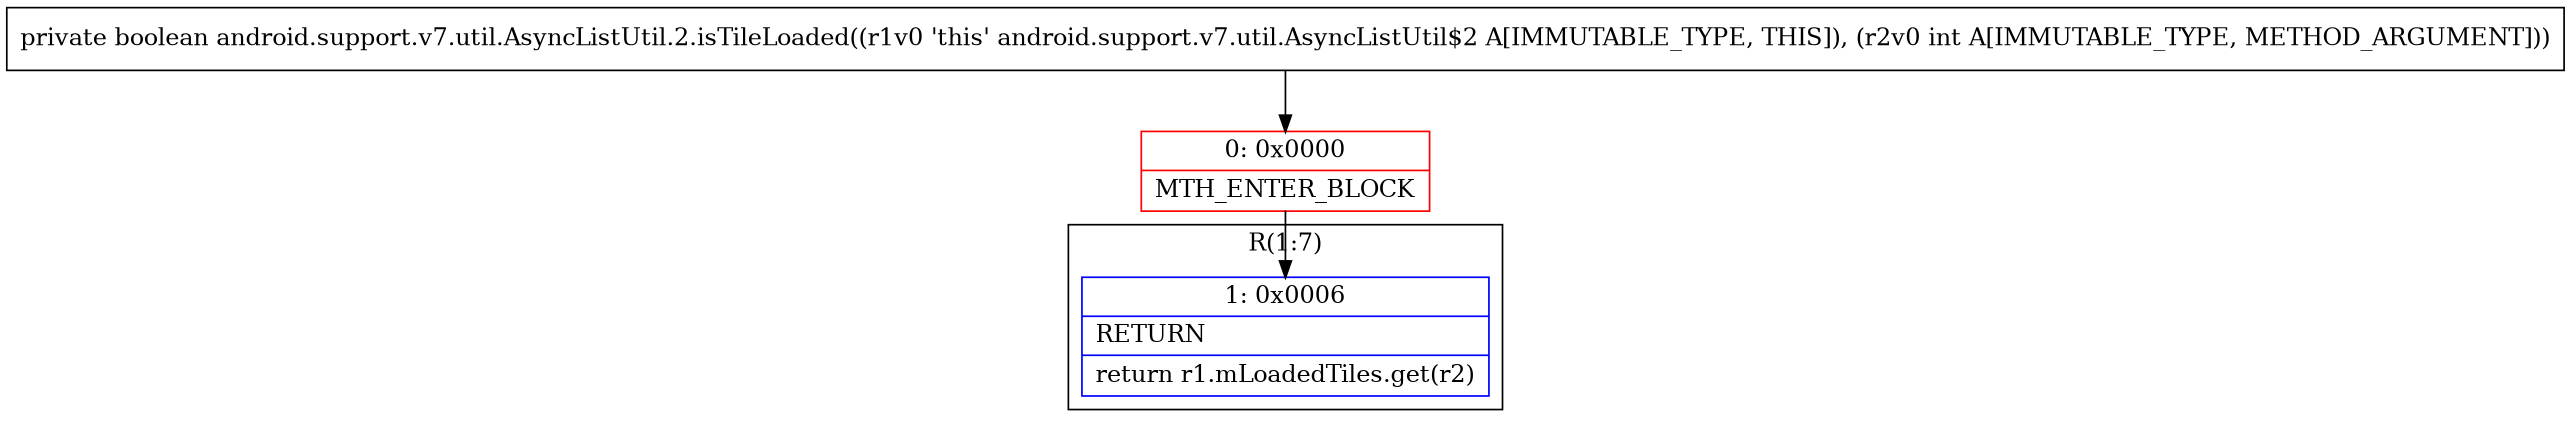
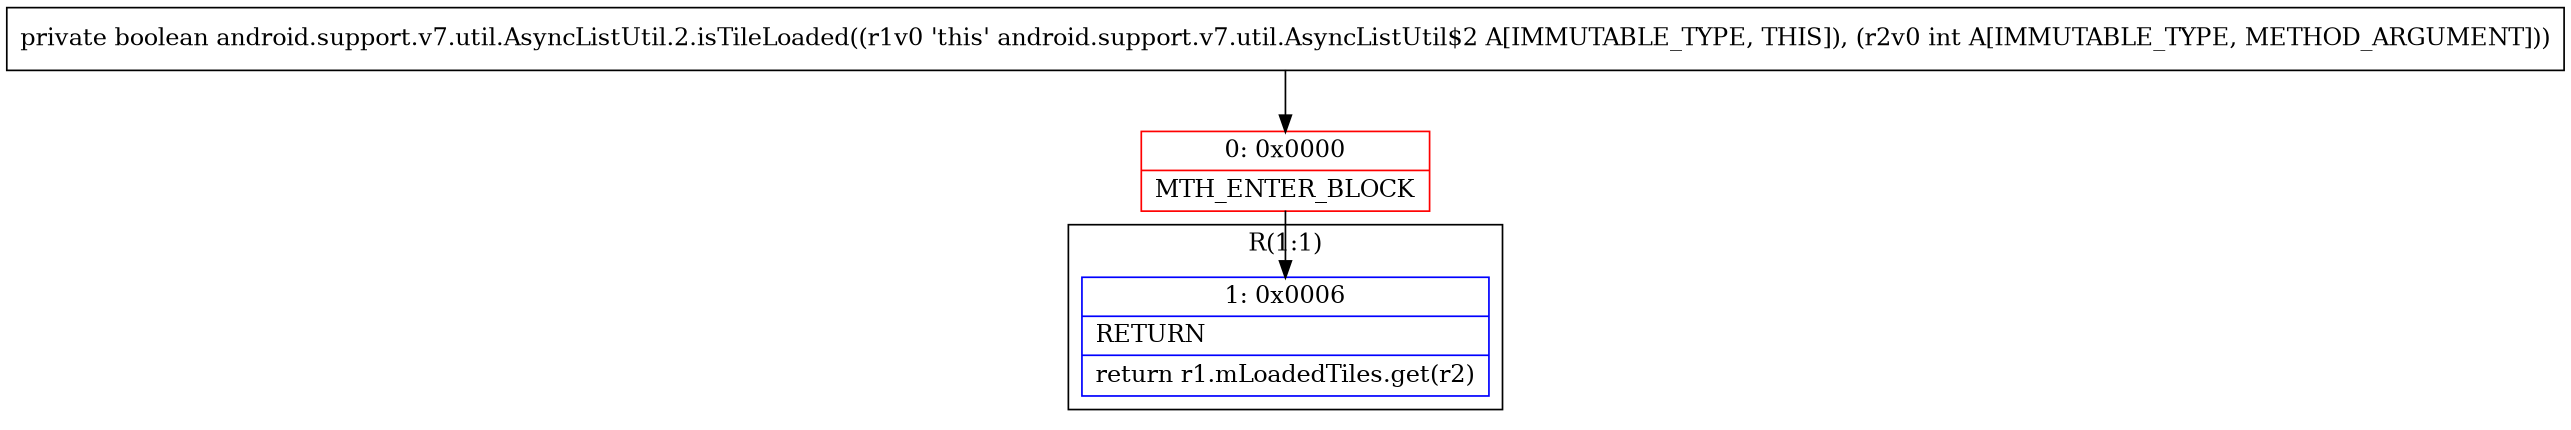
(1285, 244) -> (1285, 244)
